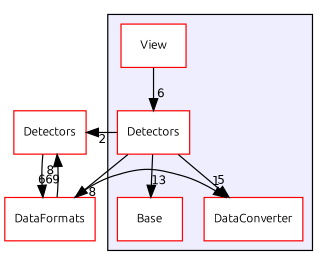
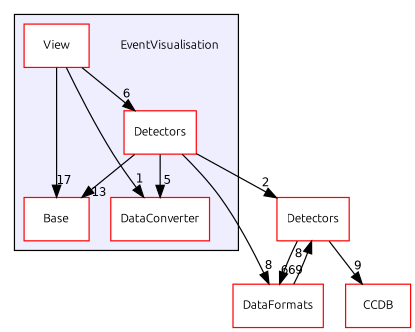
none -> (170, 46)
none -> (57, 126)
(144, 170) -> (98, 129)
none -> (378, 306)
